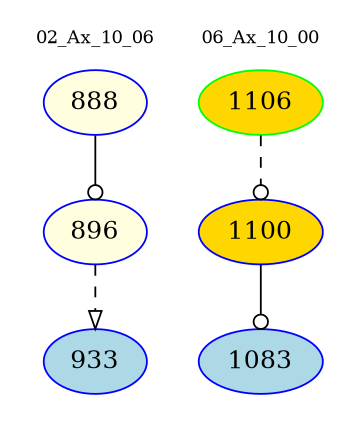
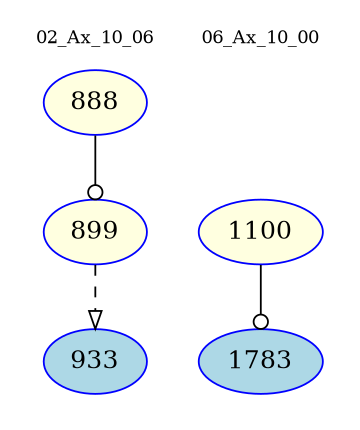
(261, 103) -> none
(95, 232) -> (95, 232)
(261, 232) -> (261, 232)
(261, 362) -> (261, 362)
